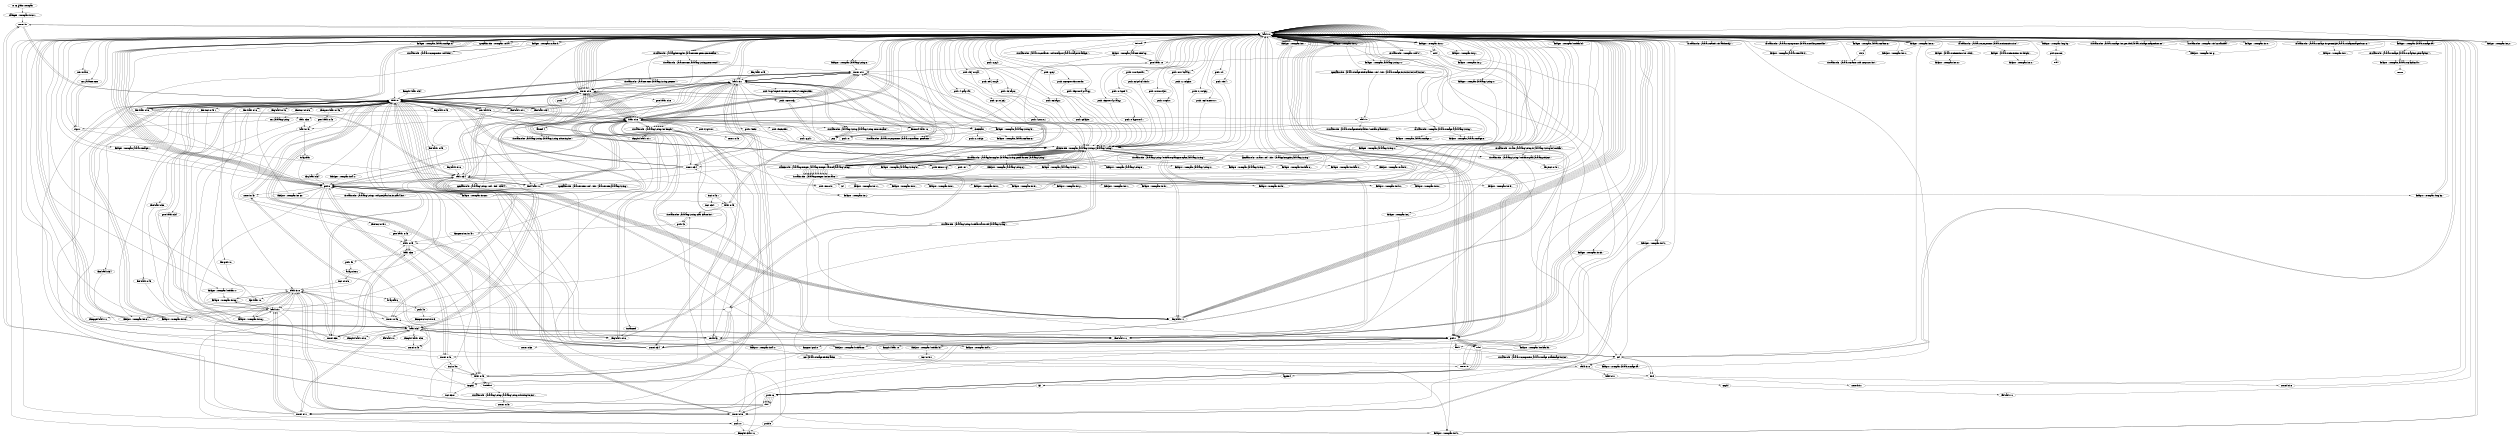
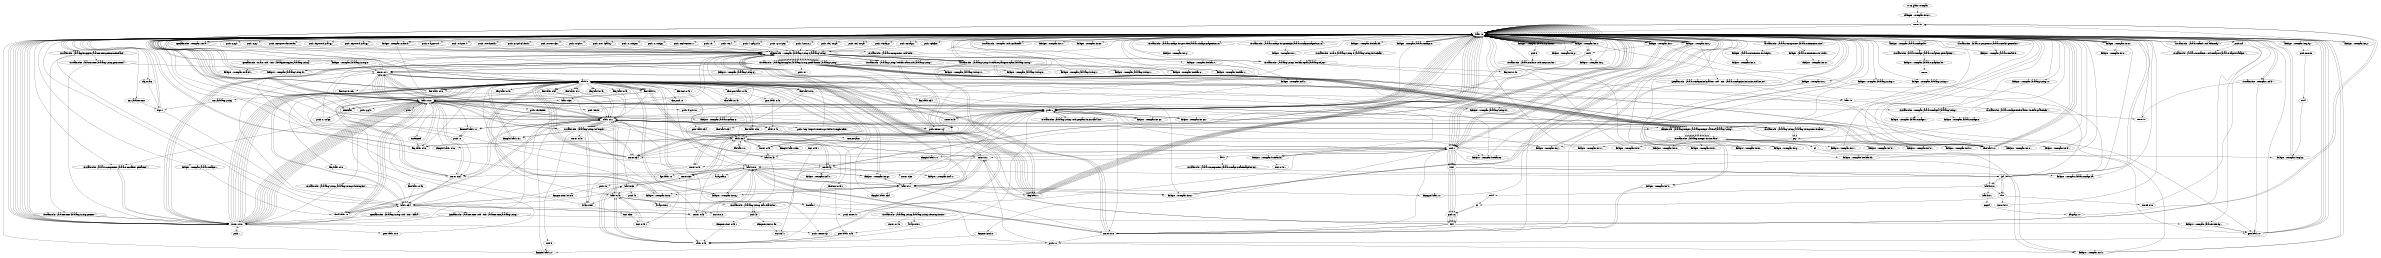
(1139, 44) -> (2239, 44)
(1861, 53) -> (1534, 53)
(1658, 61) -> (1407, 100)
(1008, 67) -> (1571, 90)
(83, 72) -> (147, 82)
none -> (601, 86)
none -> (443, 95)
(485, 110) -> (650, 91)
(540, 129) -> (409, 110)
none -> (2301, 129)
(756, 153) -> (650, 119)
(305, 158) -> (854, 139)
none -> (1002, 216)
none -> (767, 224)
none -> (914, 224)
(223, 295) -> (793, 93)
(330, 314) -> (895, 191)
(1557, 337) -> none
(414, 342) -> (905, 143)
(819, 357) -> none
(1287, 376) -> (1491, 196)
(470, 386) -> (587, 205)
(2007, 395) -> (2075, 215)
(746, 433) -> (544, 253)
